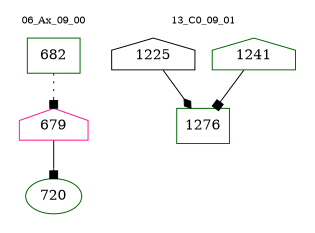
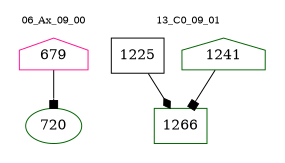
(54, 56) -> none
(153, 56) -> (138, 56)
(203, 126) -> (181, 126)
